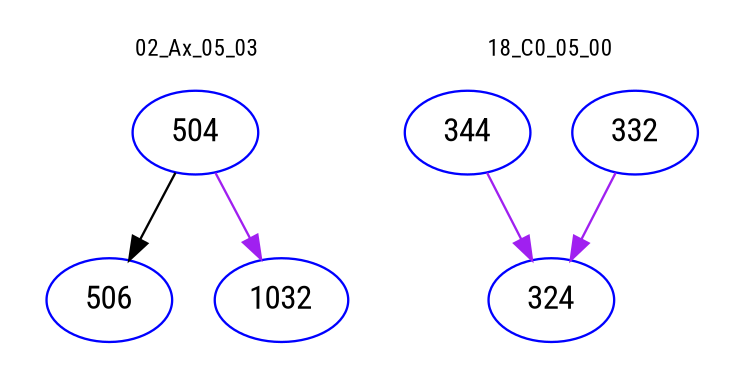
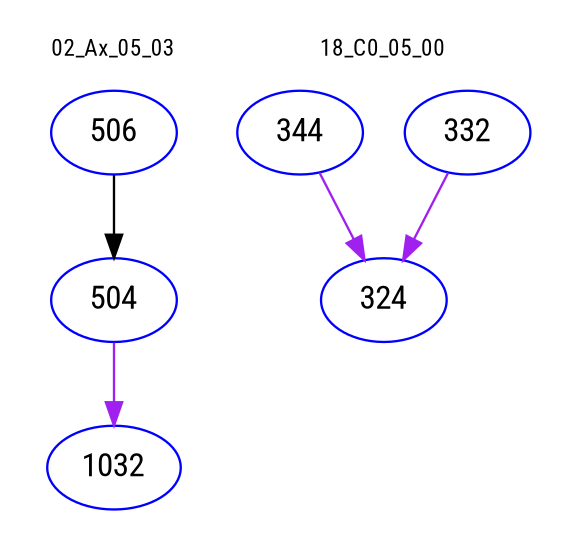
(158, 206) -> (114, 205)
